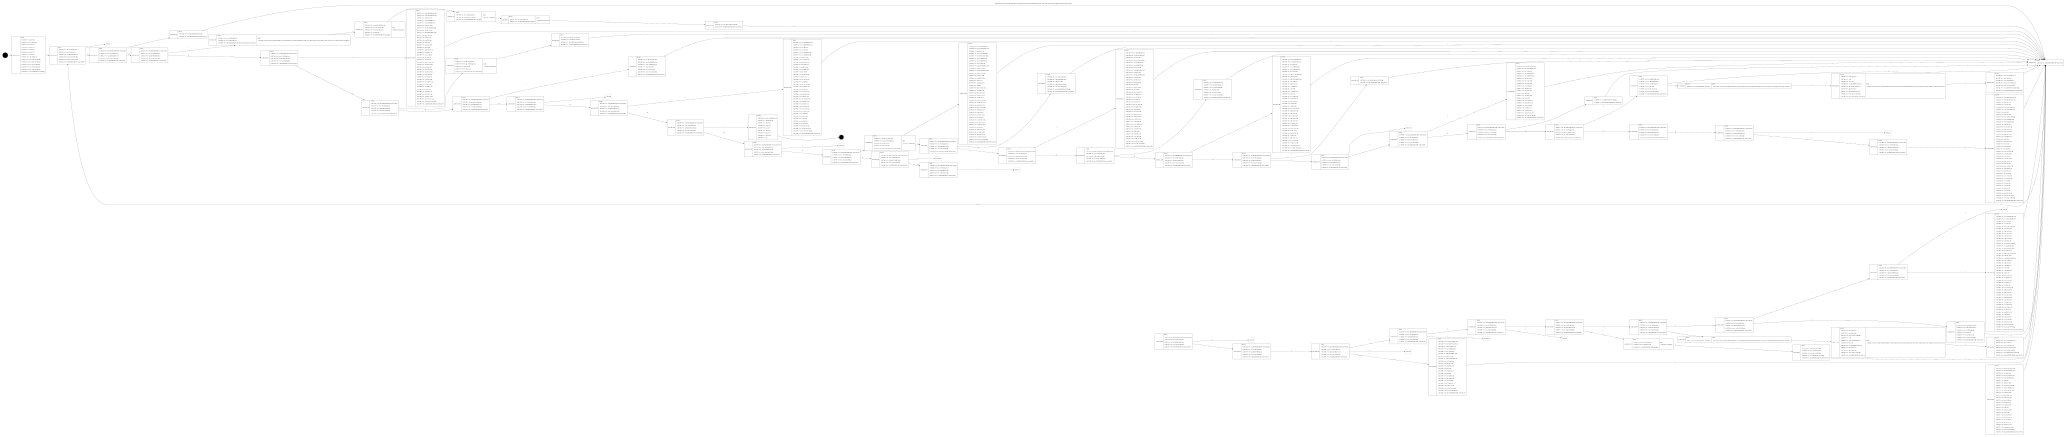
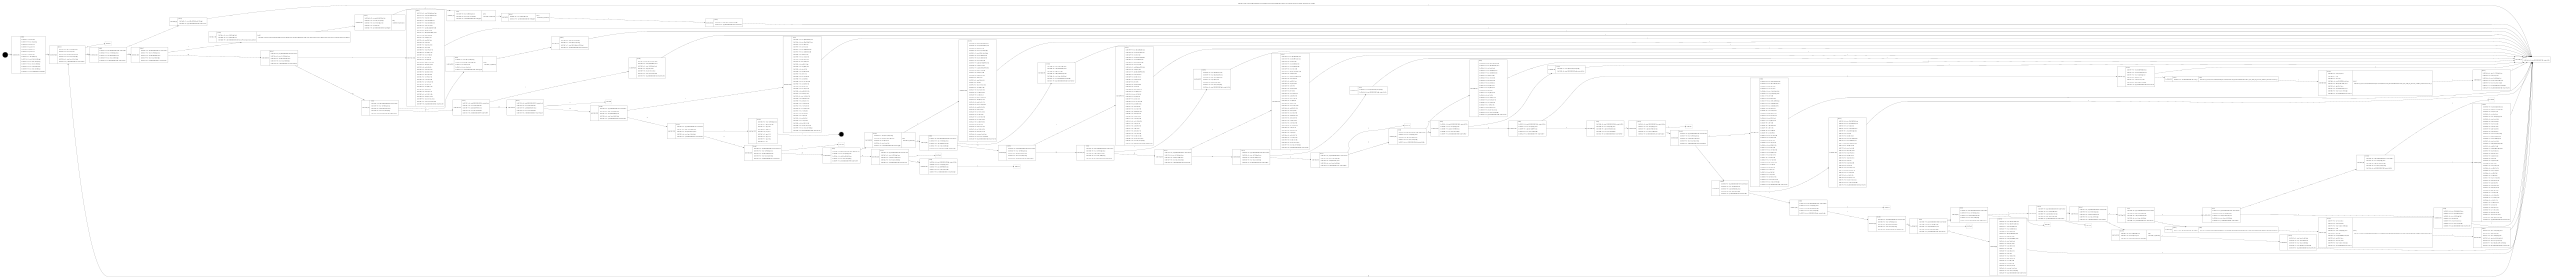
none -> (1730, 188)
